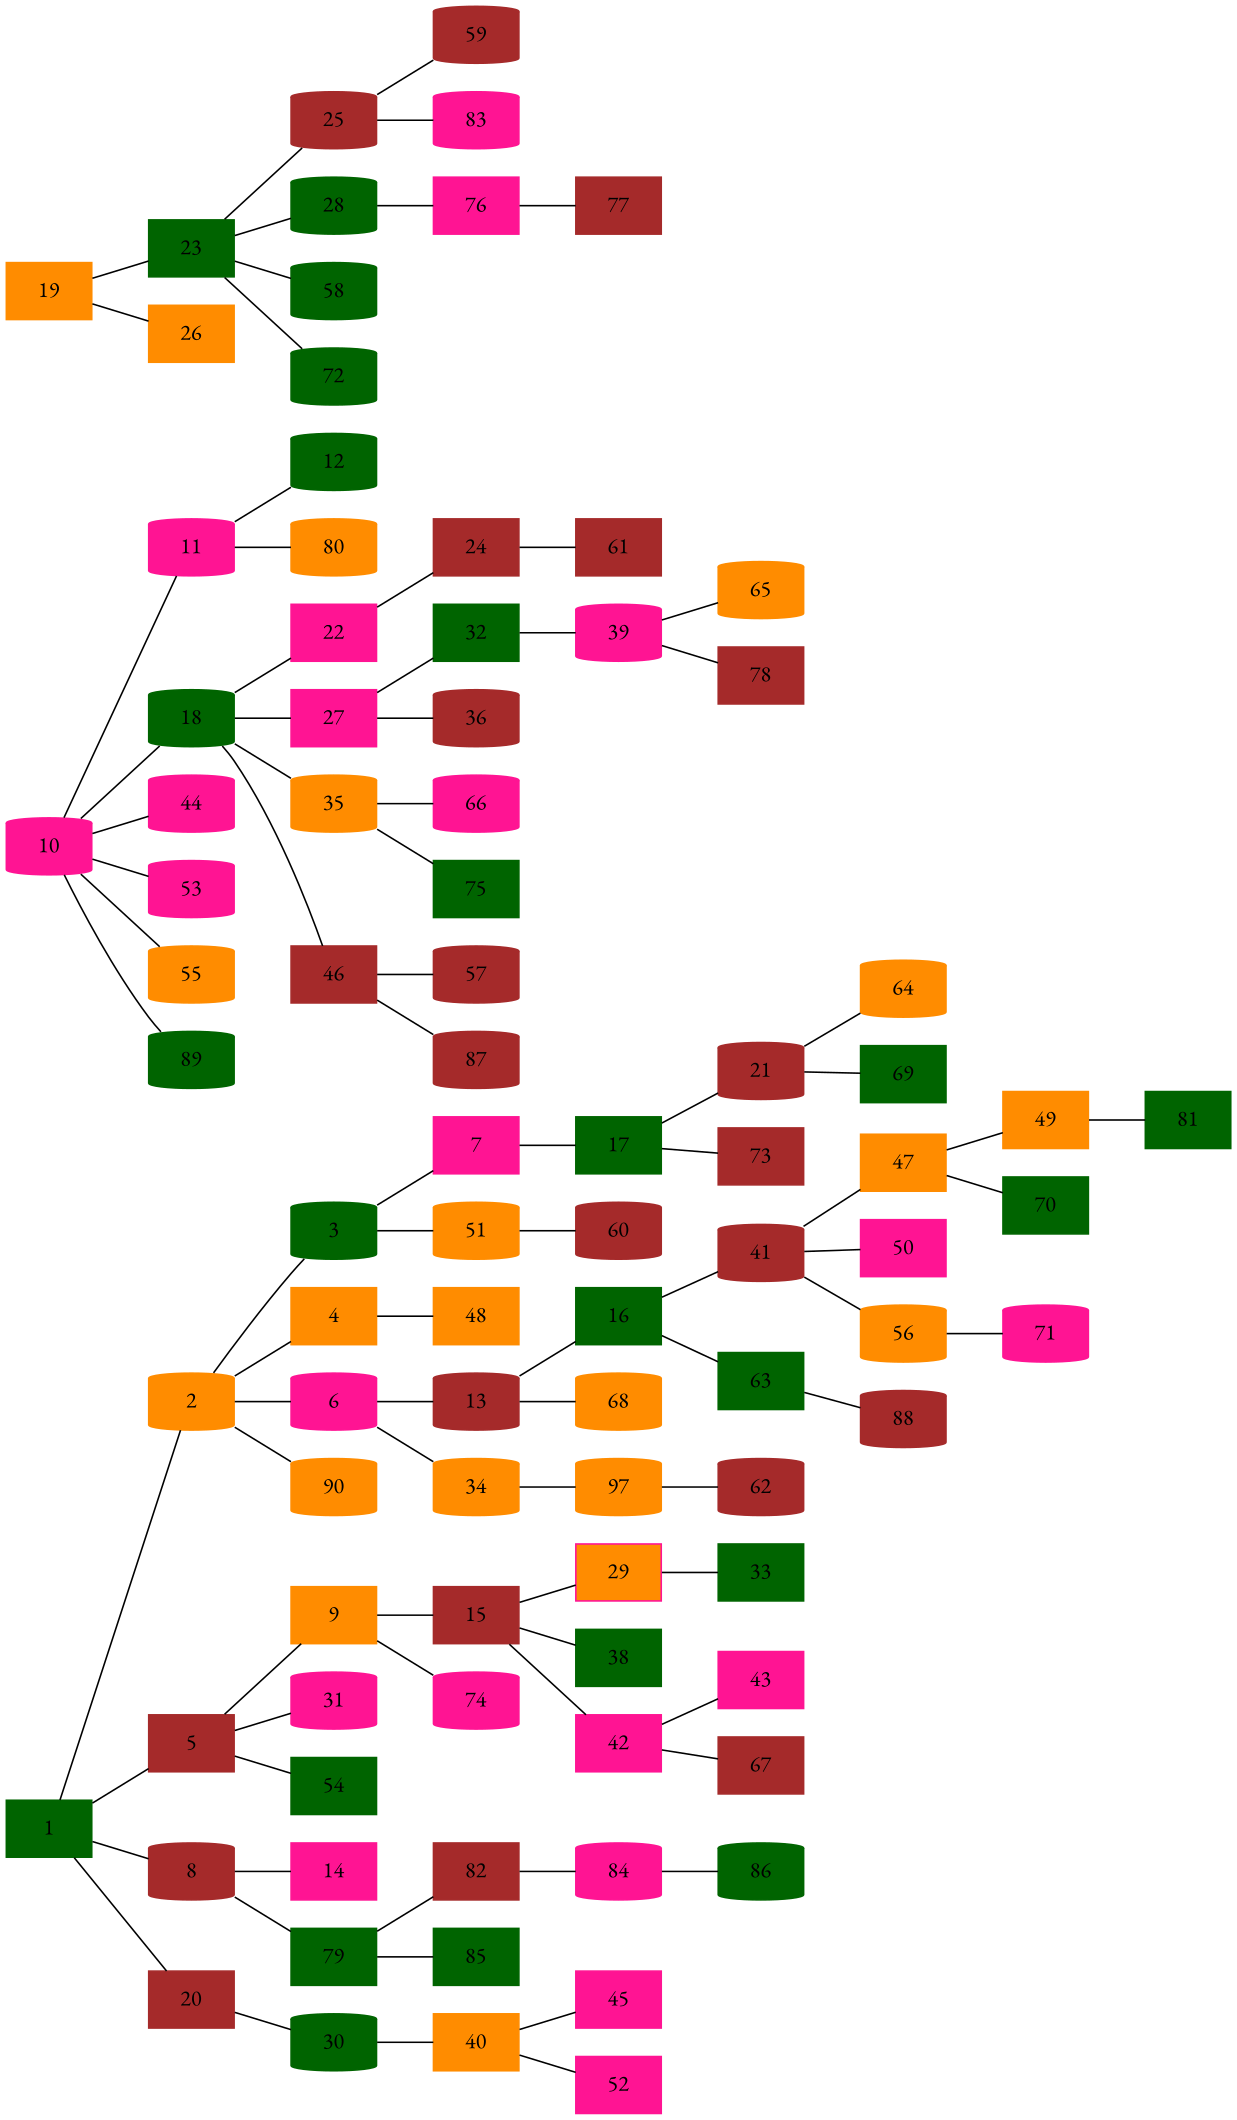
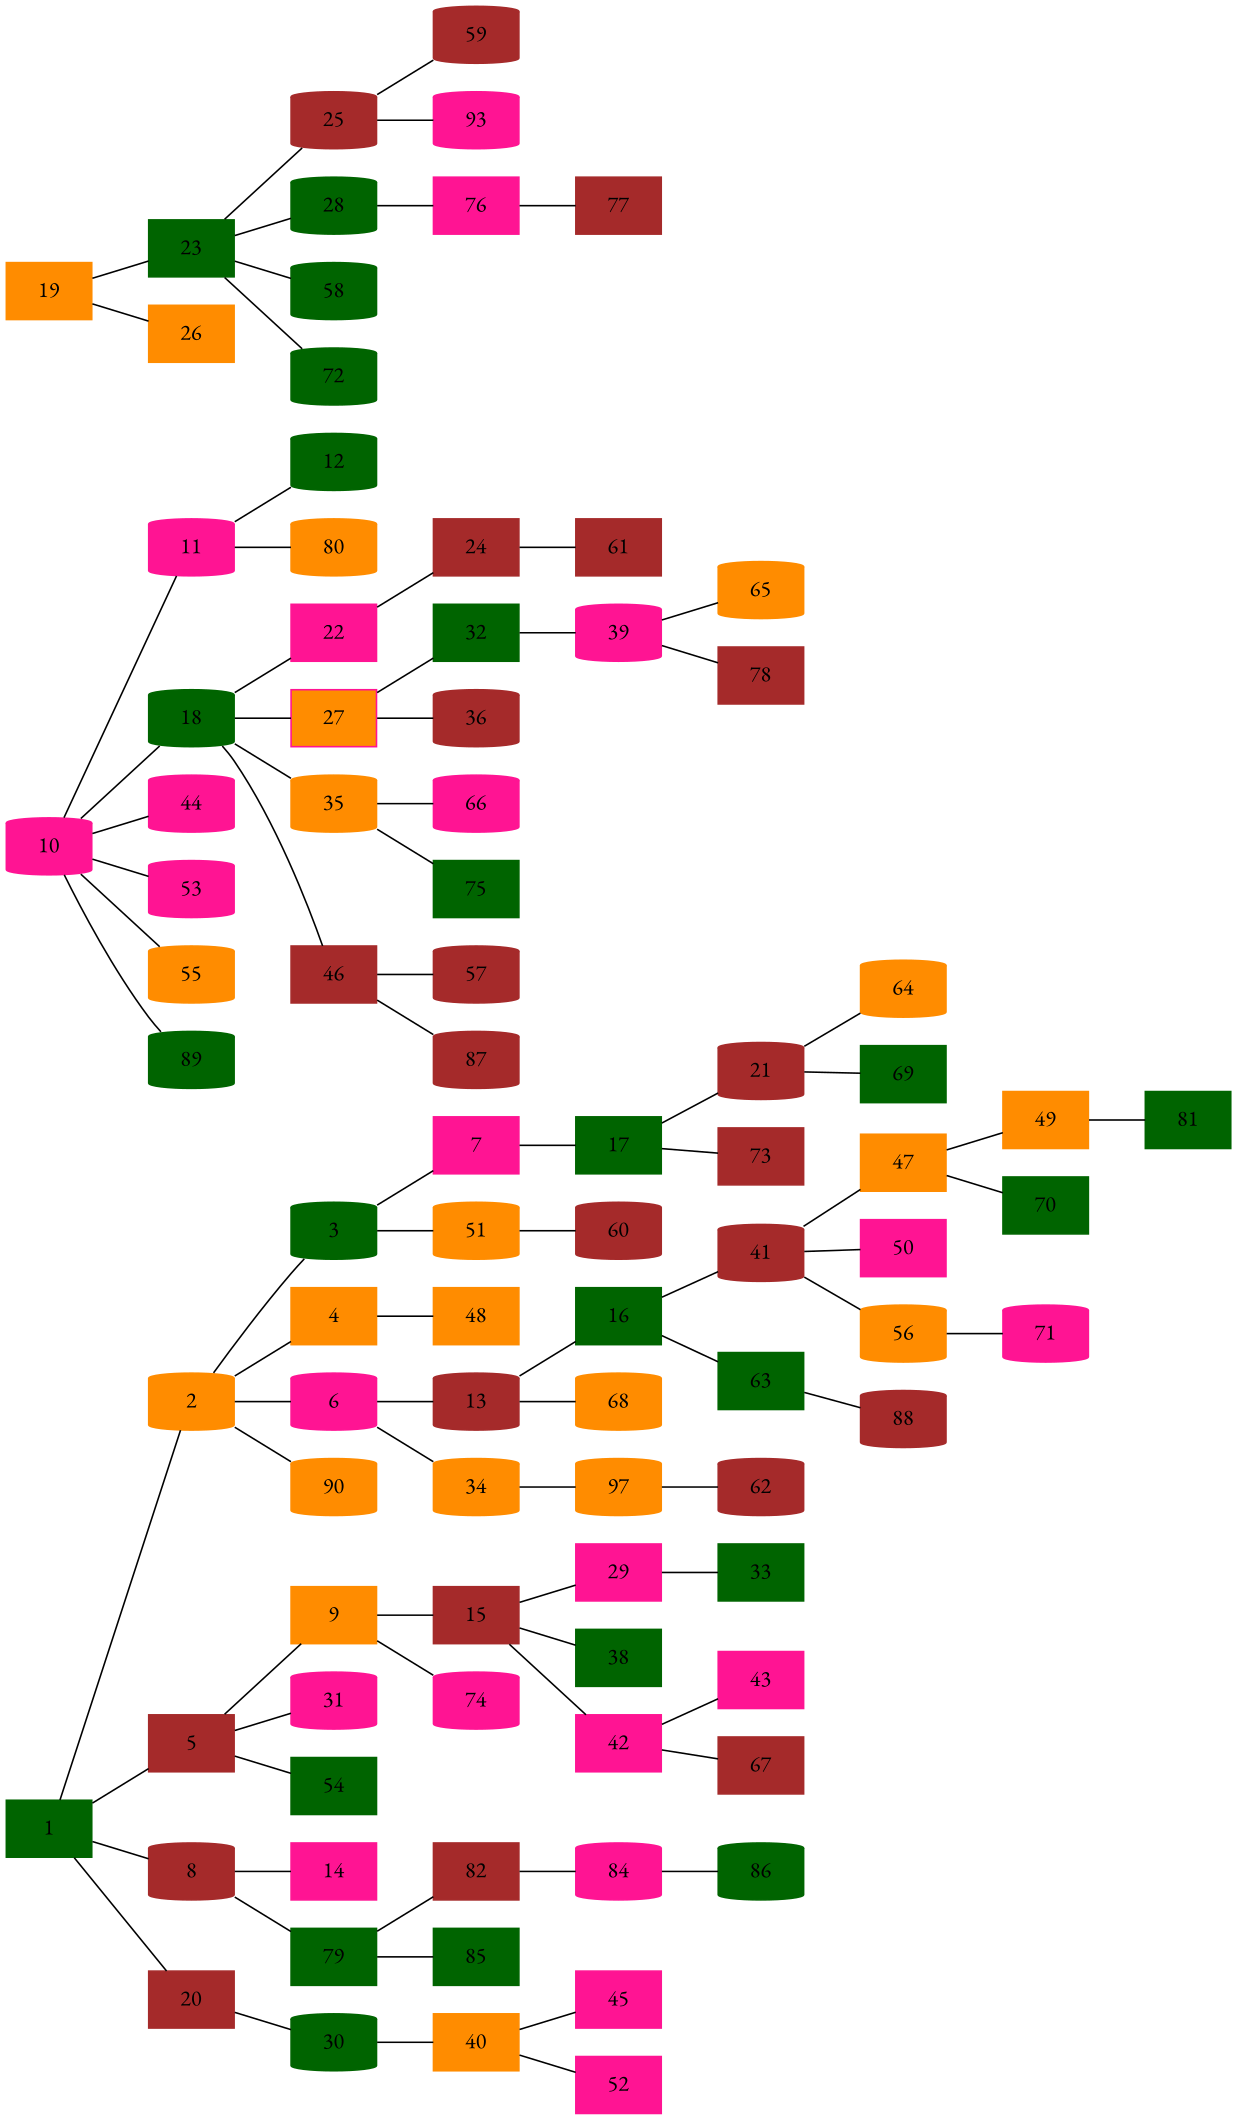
(476, 120) -> (476, 120)
(334, 718) -> (334, 718)
(619, 1572) -> (619, 1572)
